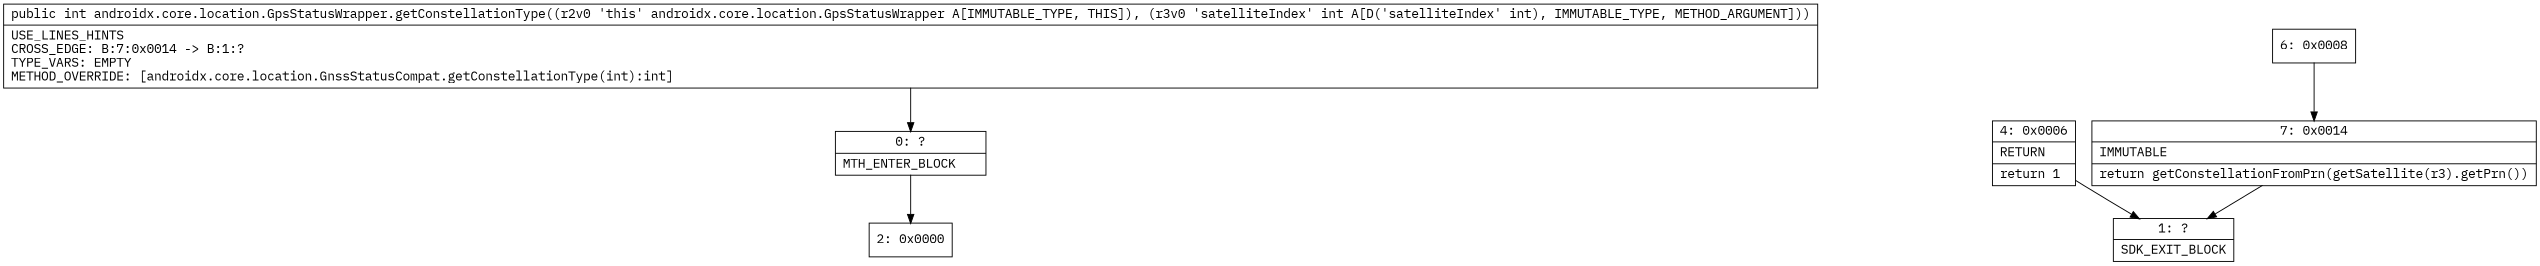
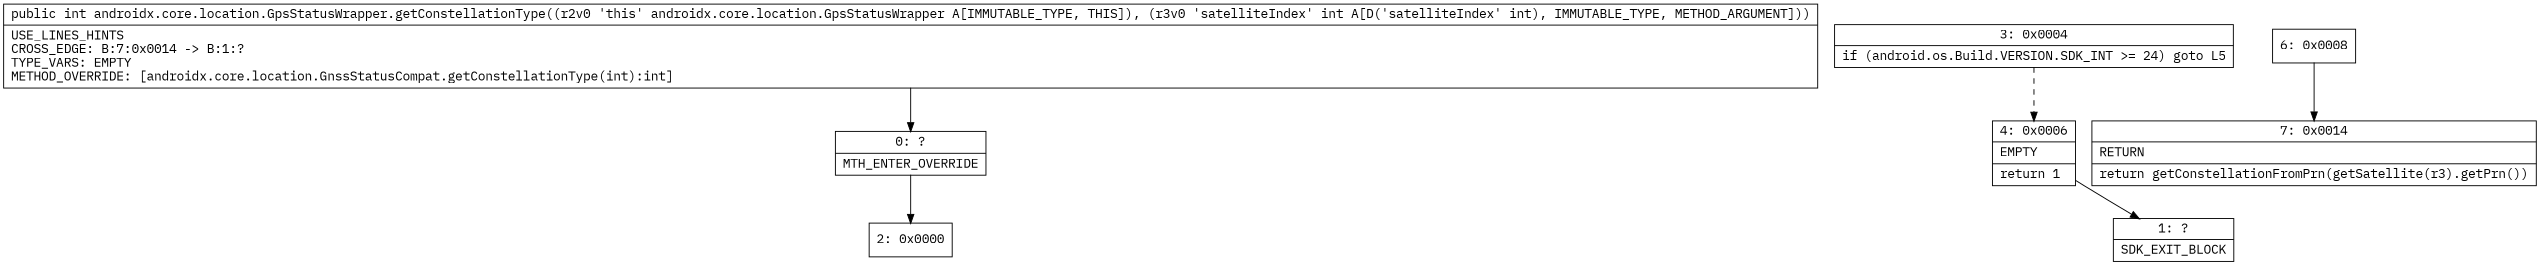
none -> (2034, 46)
(2023, 152) -> (2019, 152)
(2133, 152) -> (2122, 152)
(899, 164) -> (911, 164)
(2239, 200) -> none
